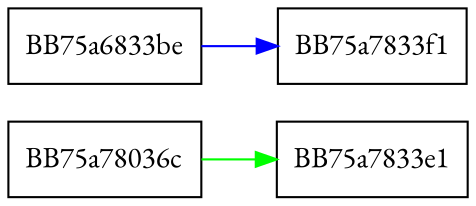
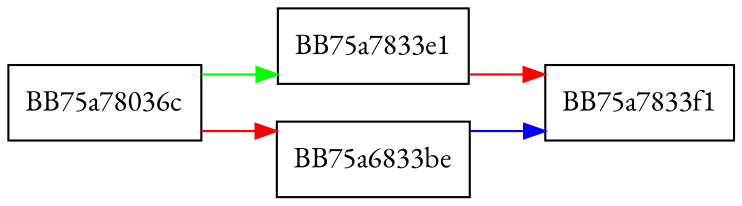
none -> (497, 74)
none -> (229, 131)
